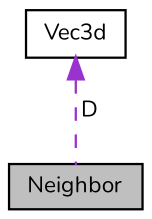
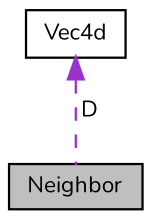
(76, 34) -> (76, 34)
